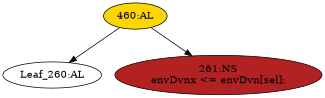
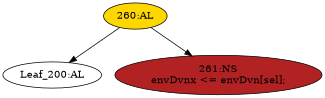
(135, 16) -> (135, 16)
(52, 75) -> (52, 75)
